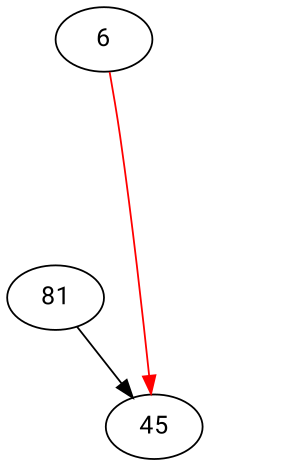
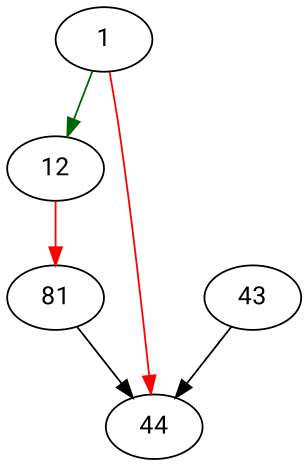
(104, 39) -> (104, 39)
none -> (56, 169)
none -> (253, 298)
(154, 427) -> (154, 427)
